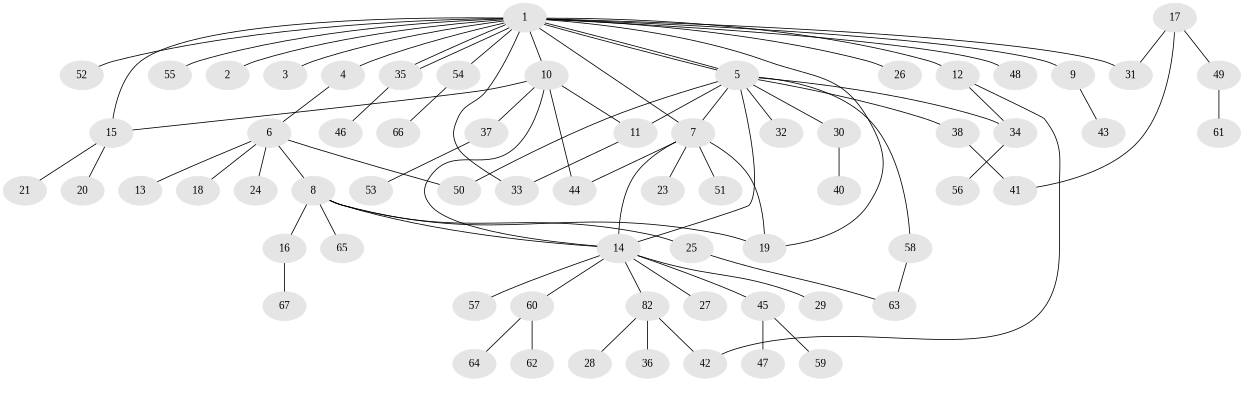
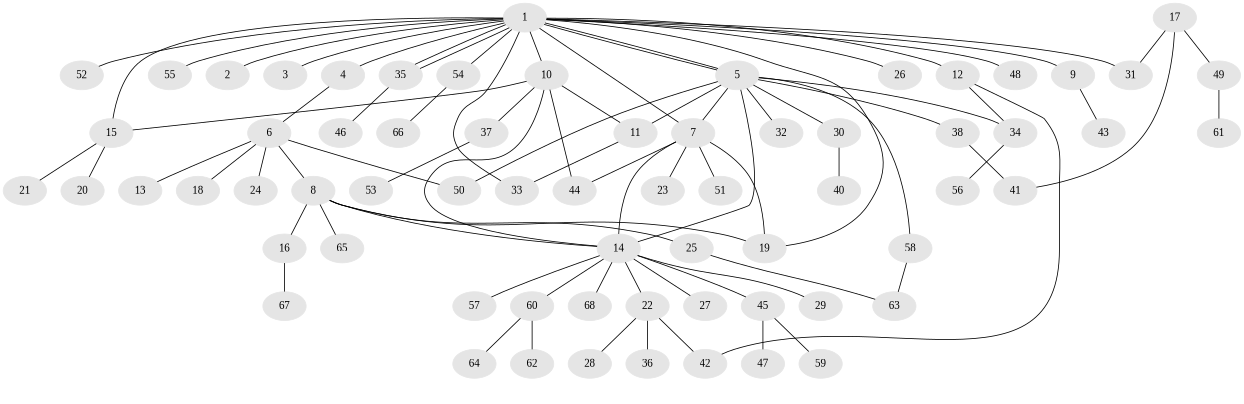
none -> (590, 306)
(648, 306) -> (648, 306)
